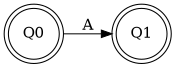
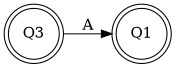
(34, 34) -> (34, 34)
